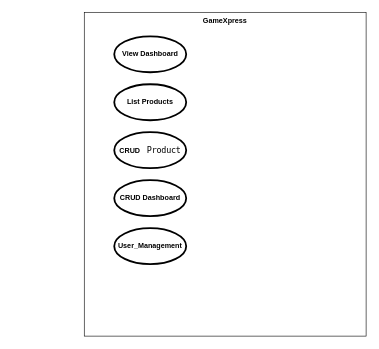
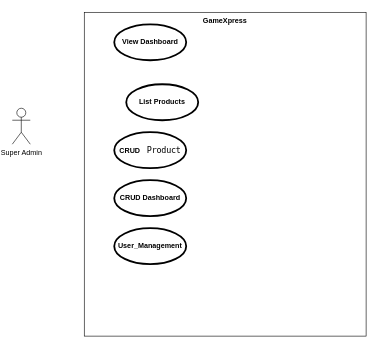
(150, 54) -> (150, 42)
(150, 102) -> (162, 102)
none -> (21, 126)
